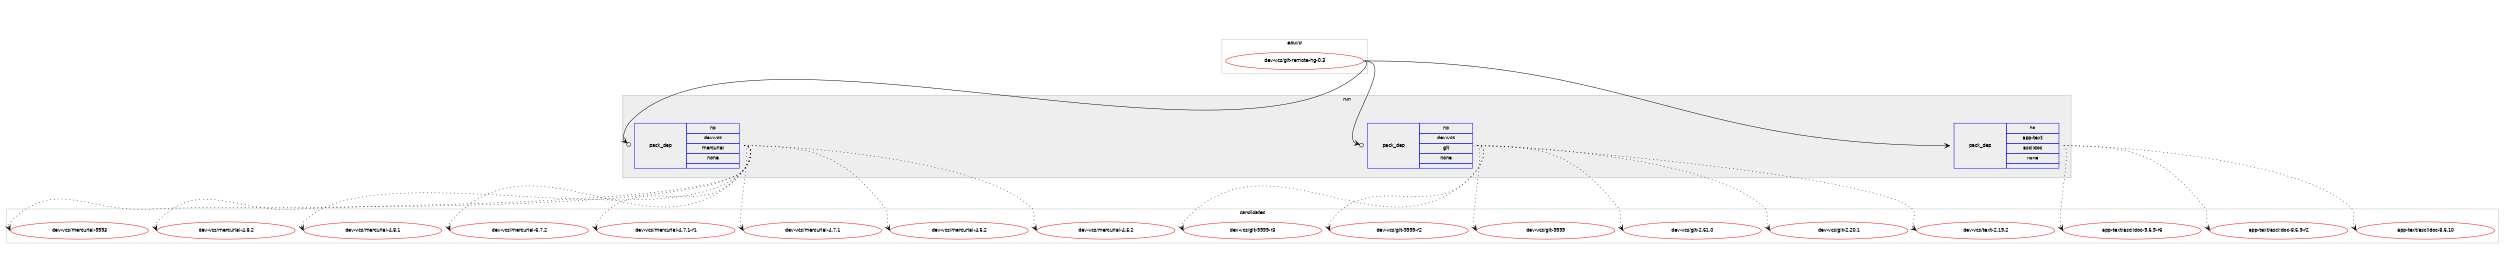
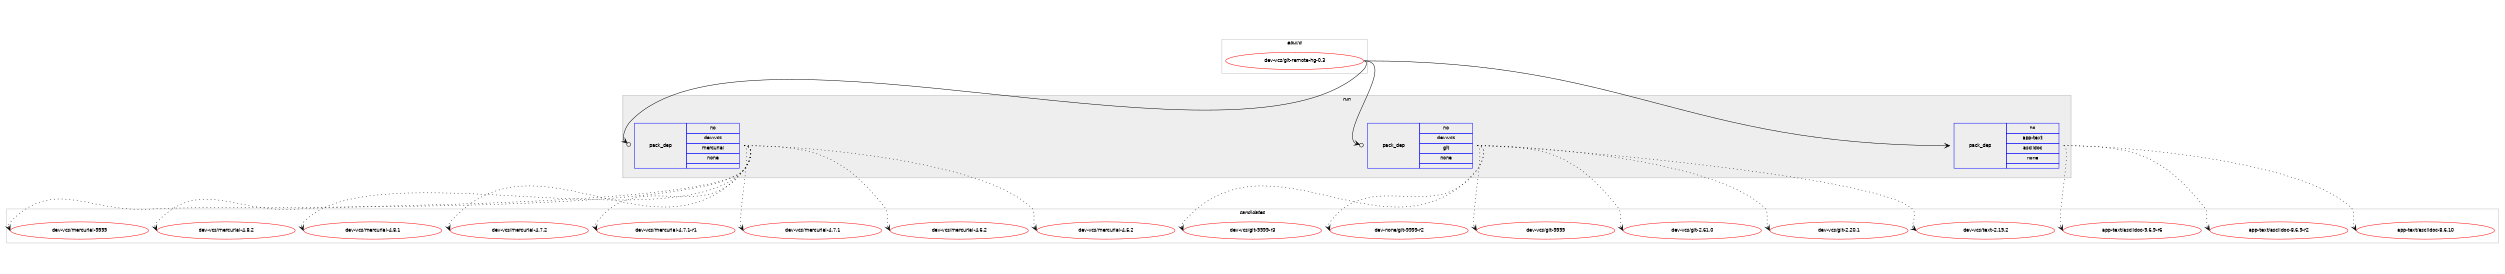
(80, 231) -> (80, 231)
(519, 231) -> (519, 231)
(1399, 231) -> (1399, 231)
